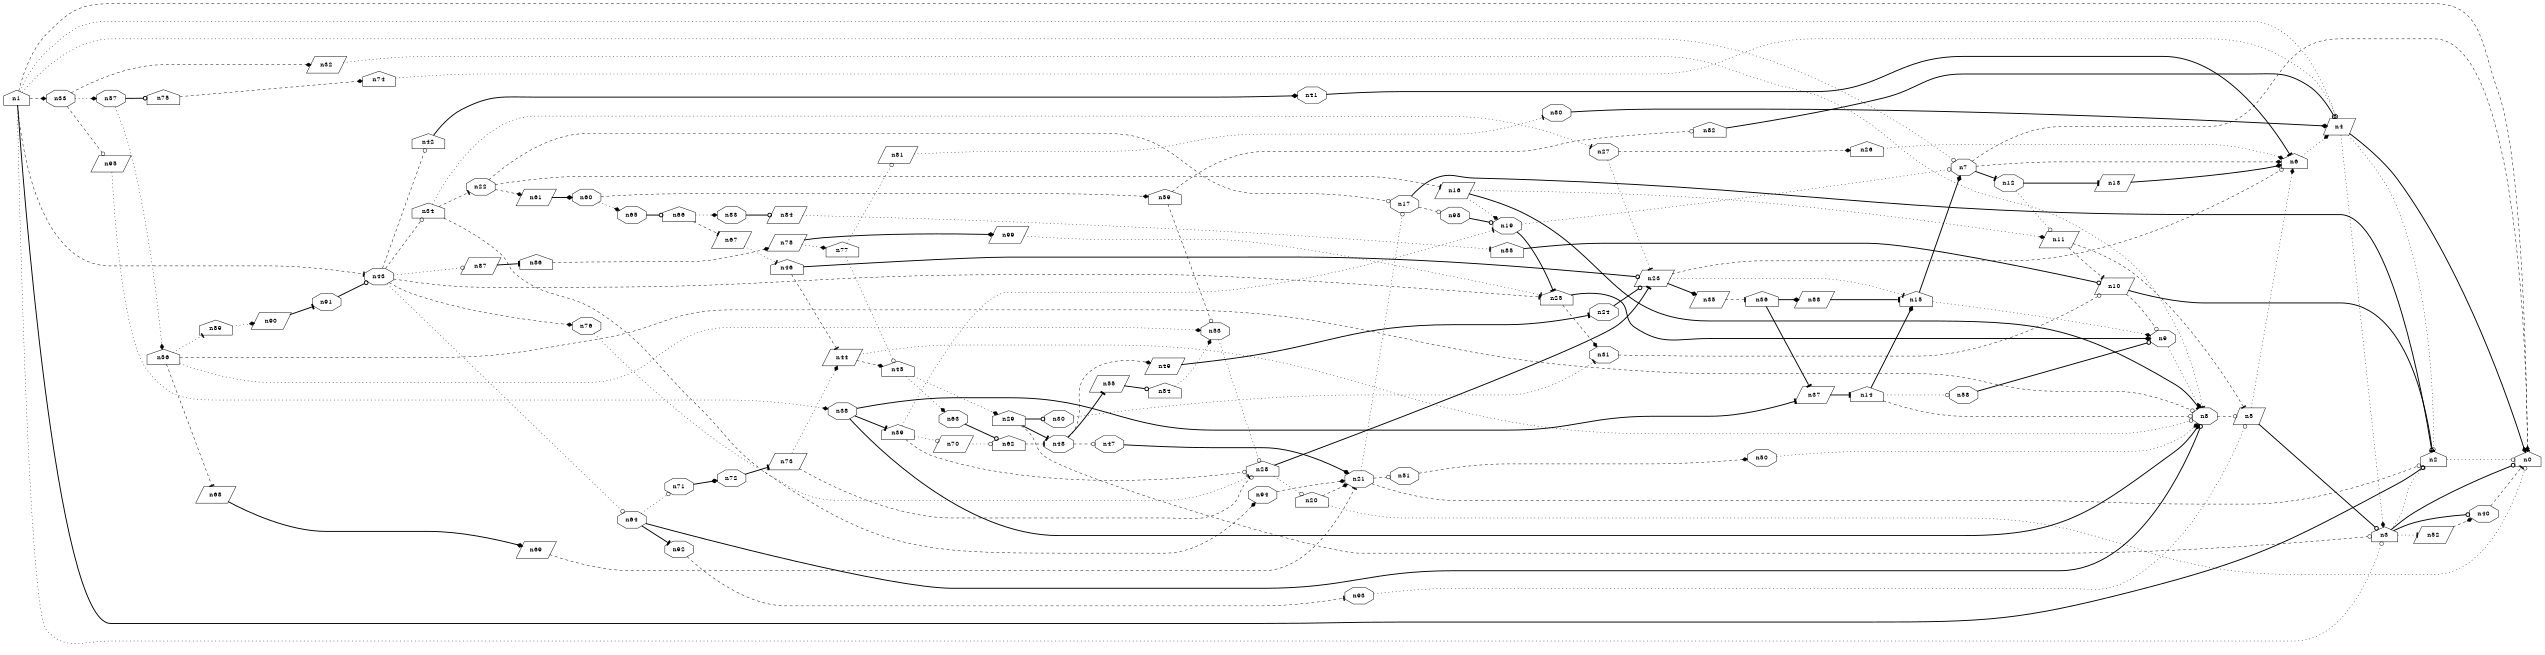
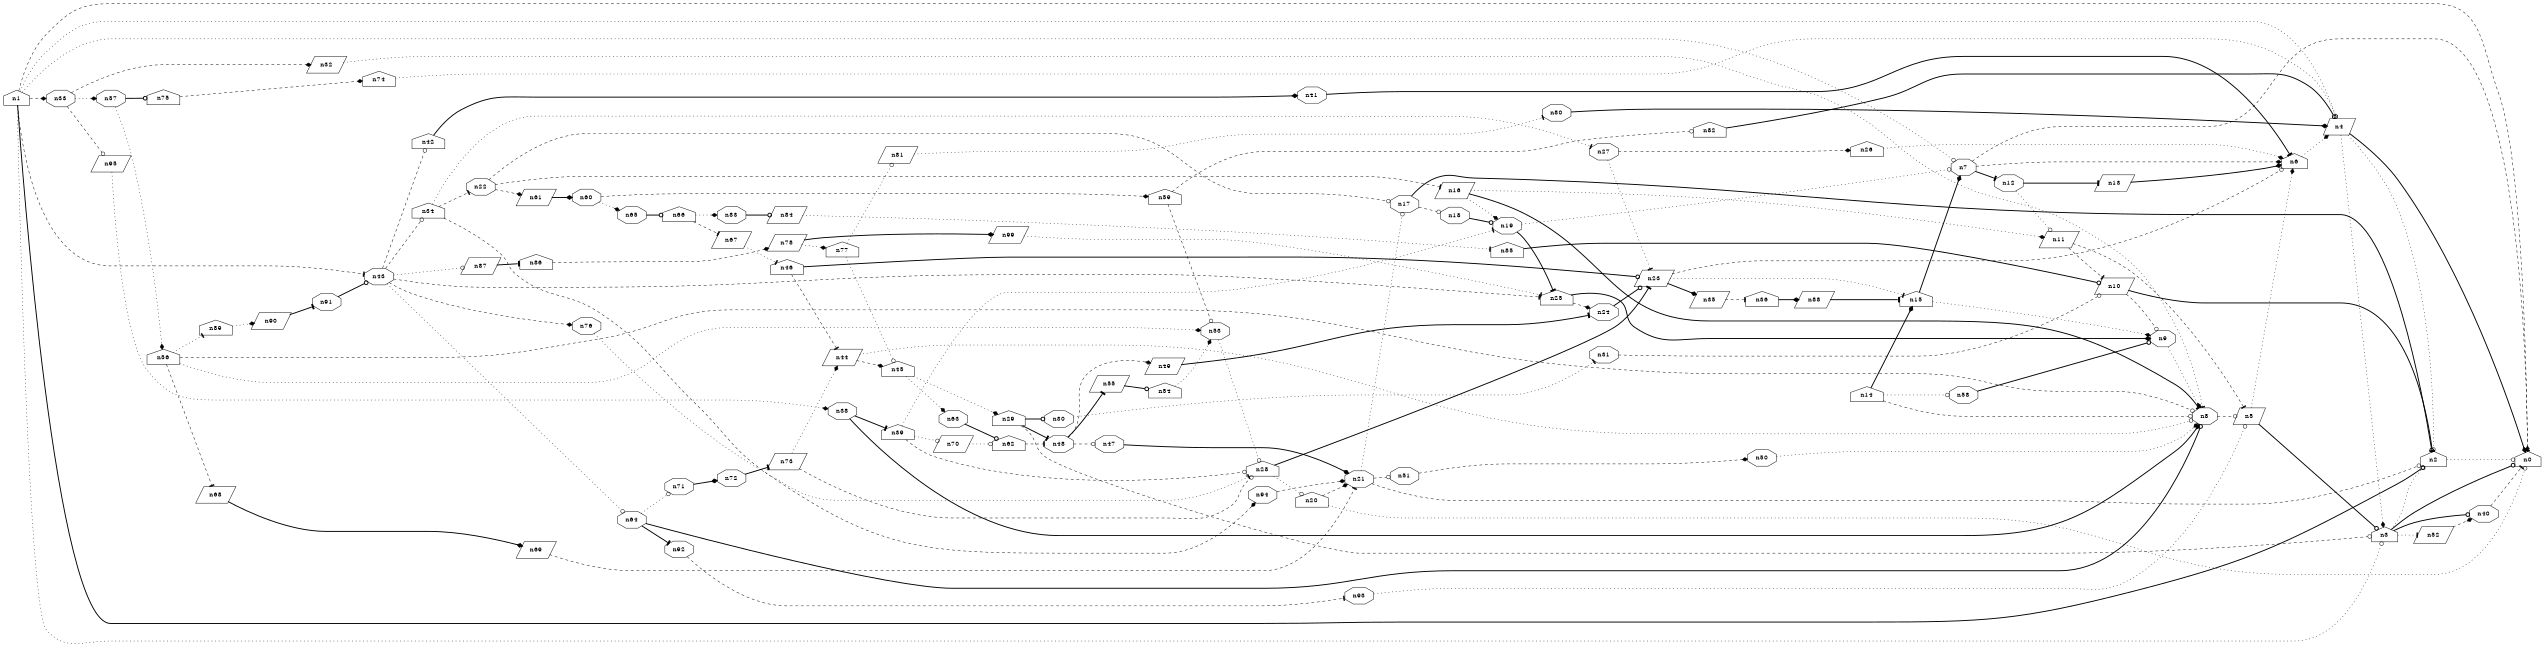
(1455, 216) -> (1455, 216)
(1578, 324) -> (1579, 305)
(1815, 395) -> none
